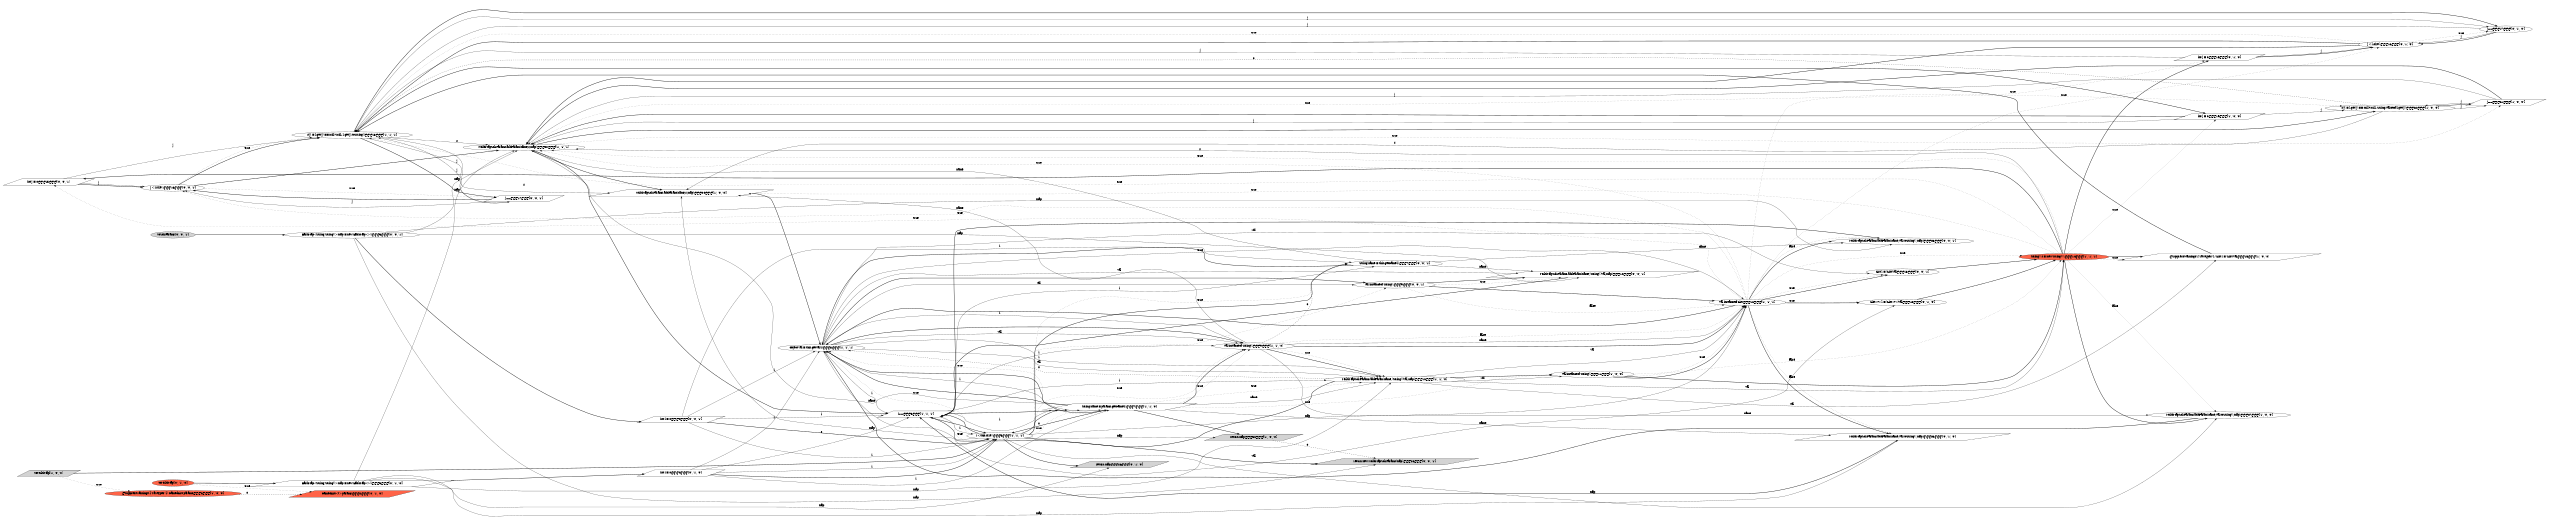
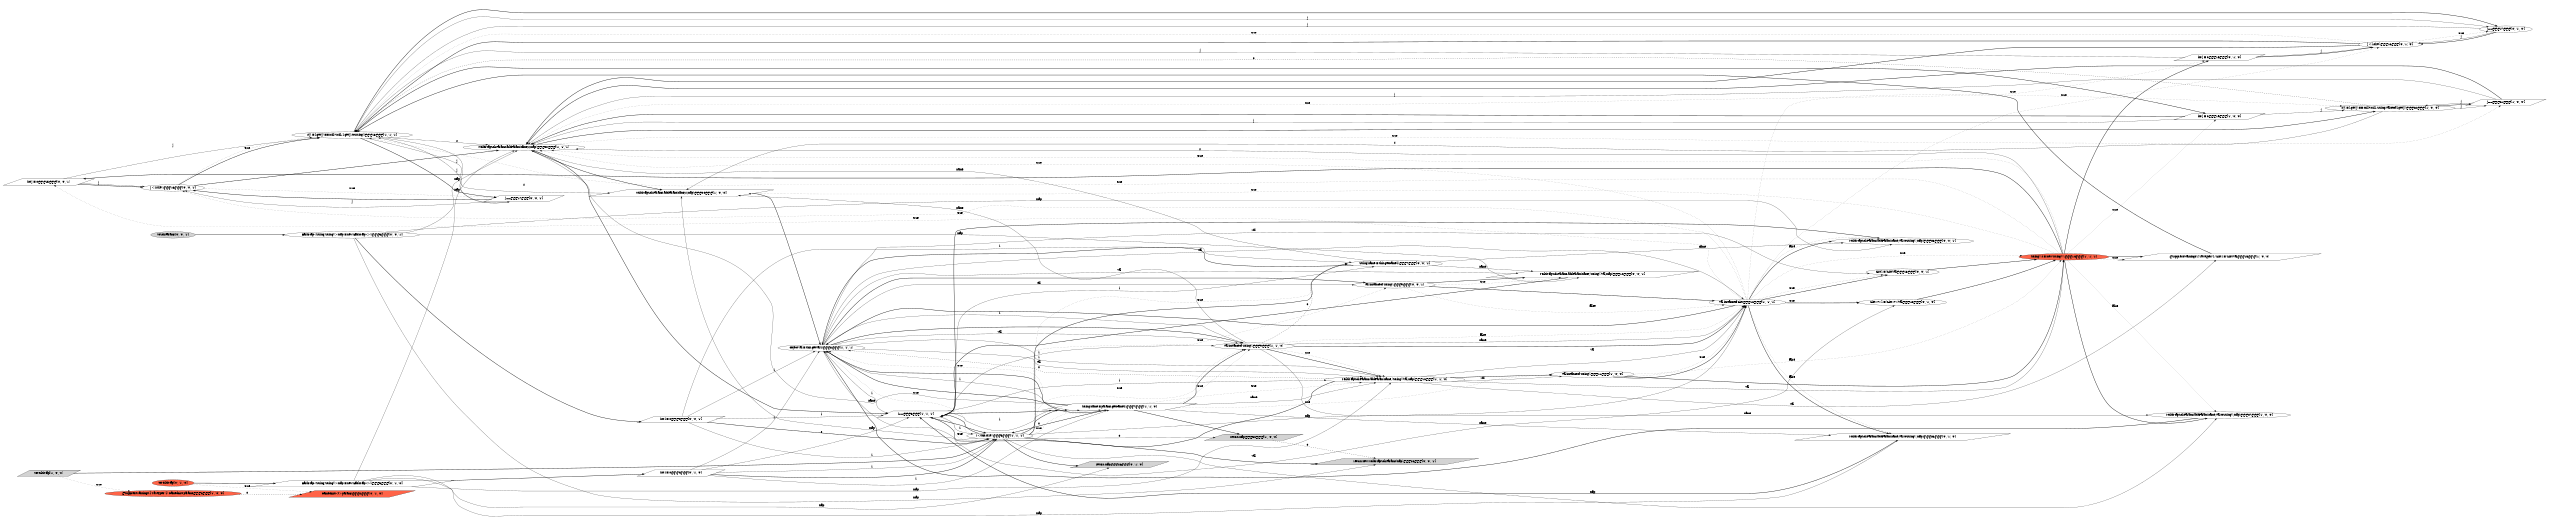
(1200, 251) -> (1200, 251)
(1119, 436) -> (1119, 436)
